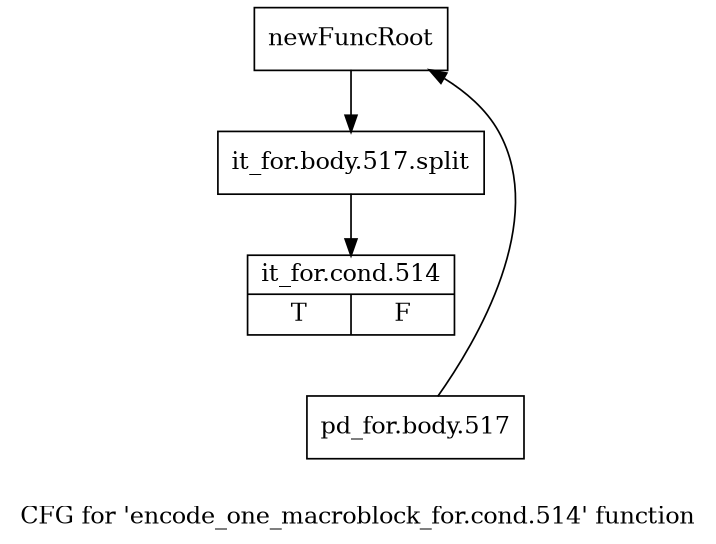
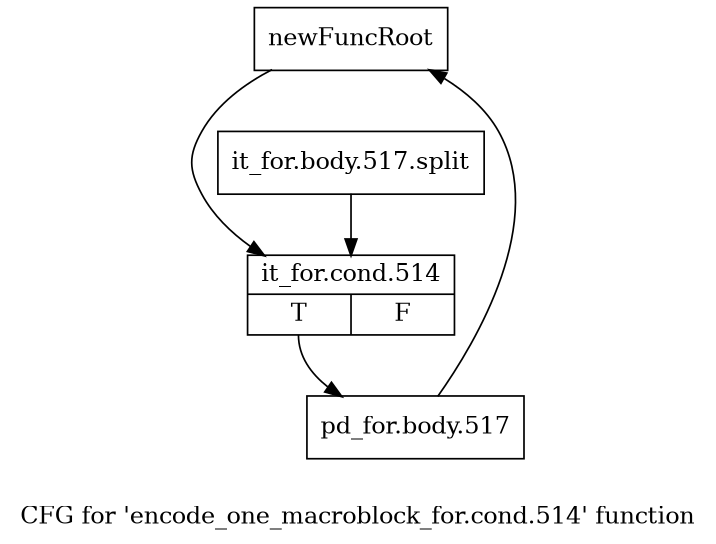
(351, 93) -> (193, 151)
none -> (307, 364)
